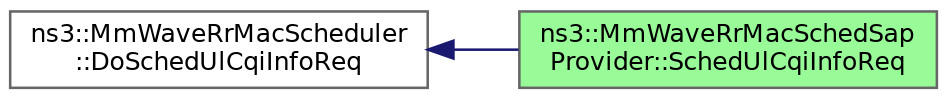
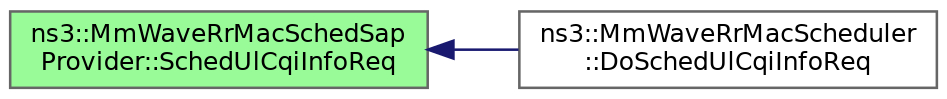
(486, 50) -> (486, 50)
